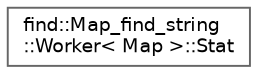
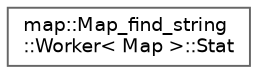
(129, 37) -> (129, 37)
